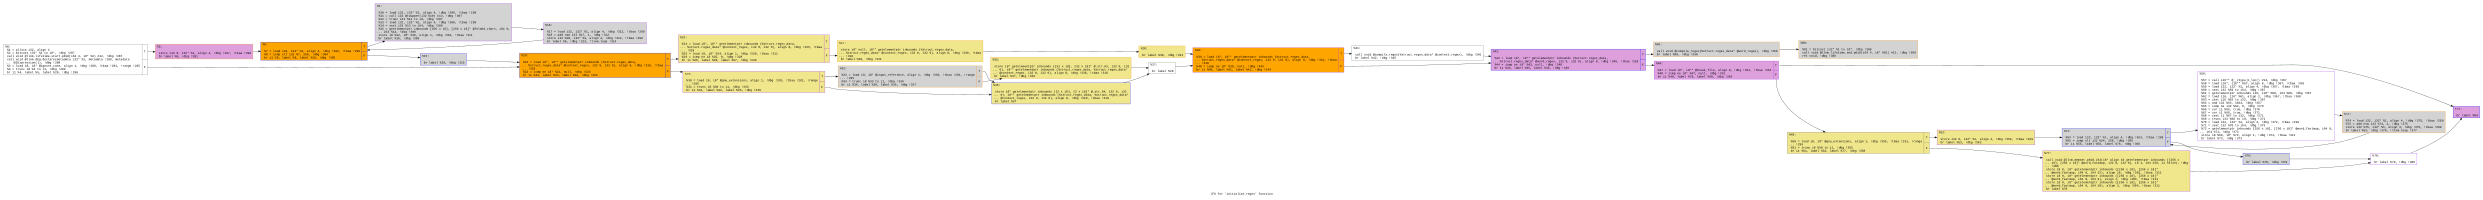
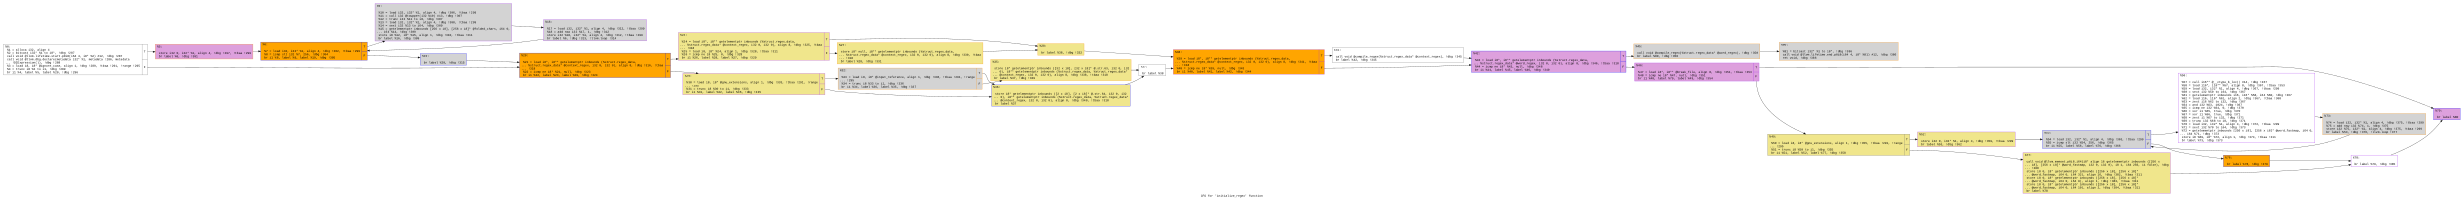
none -> (933, 39)
(2266, 159) -> (2247, 161)
